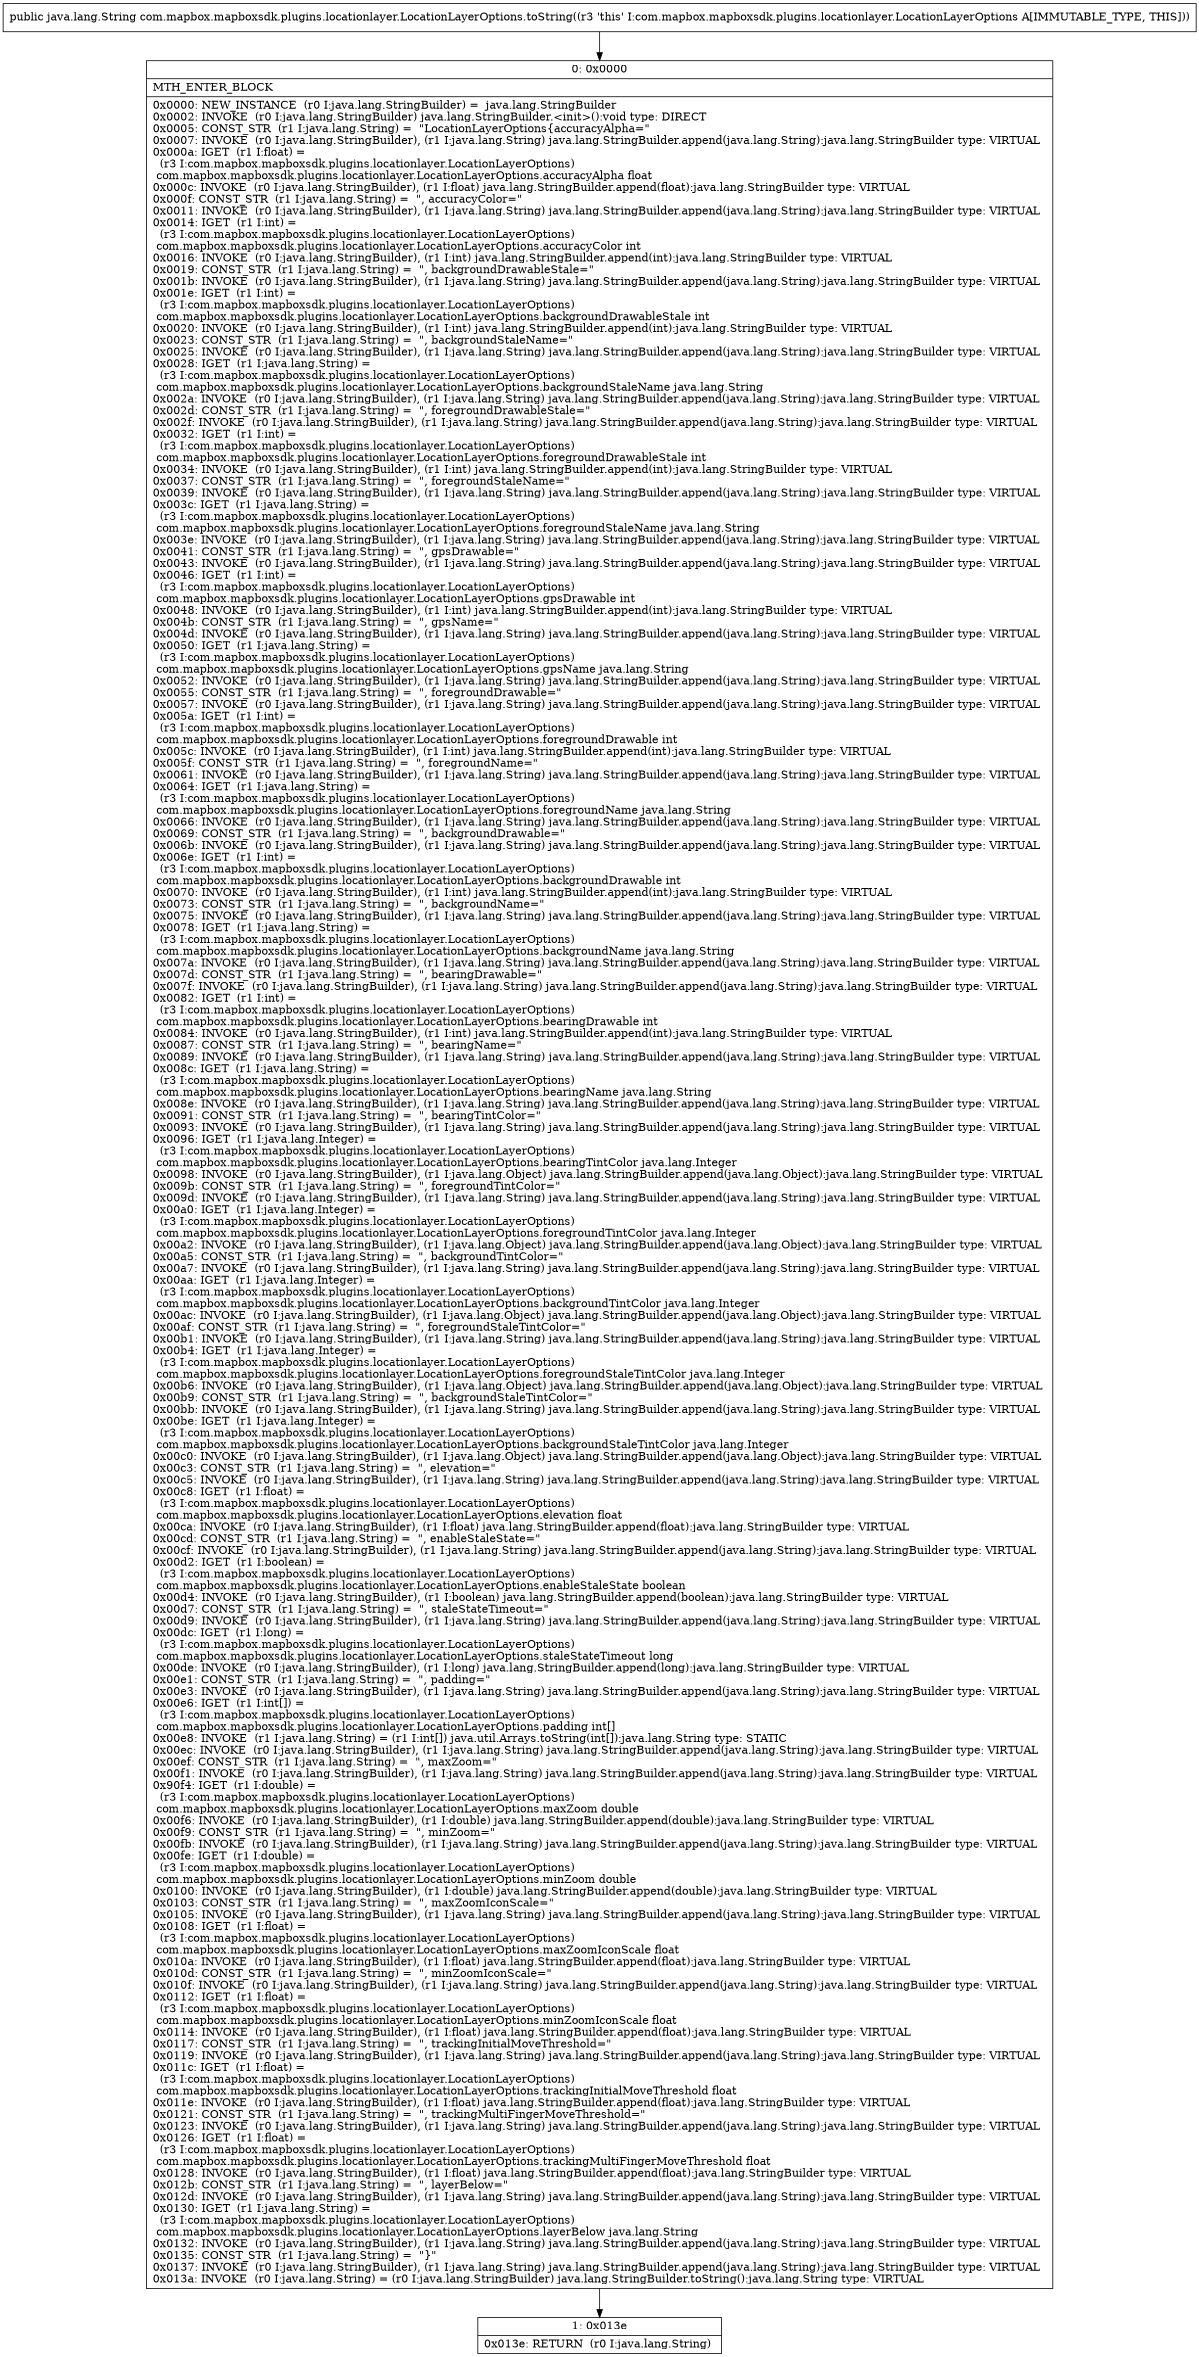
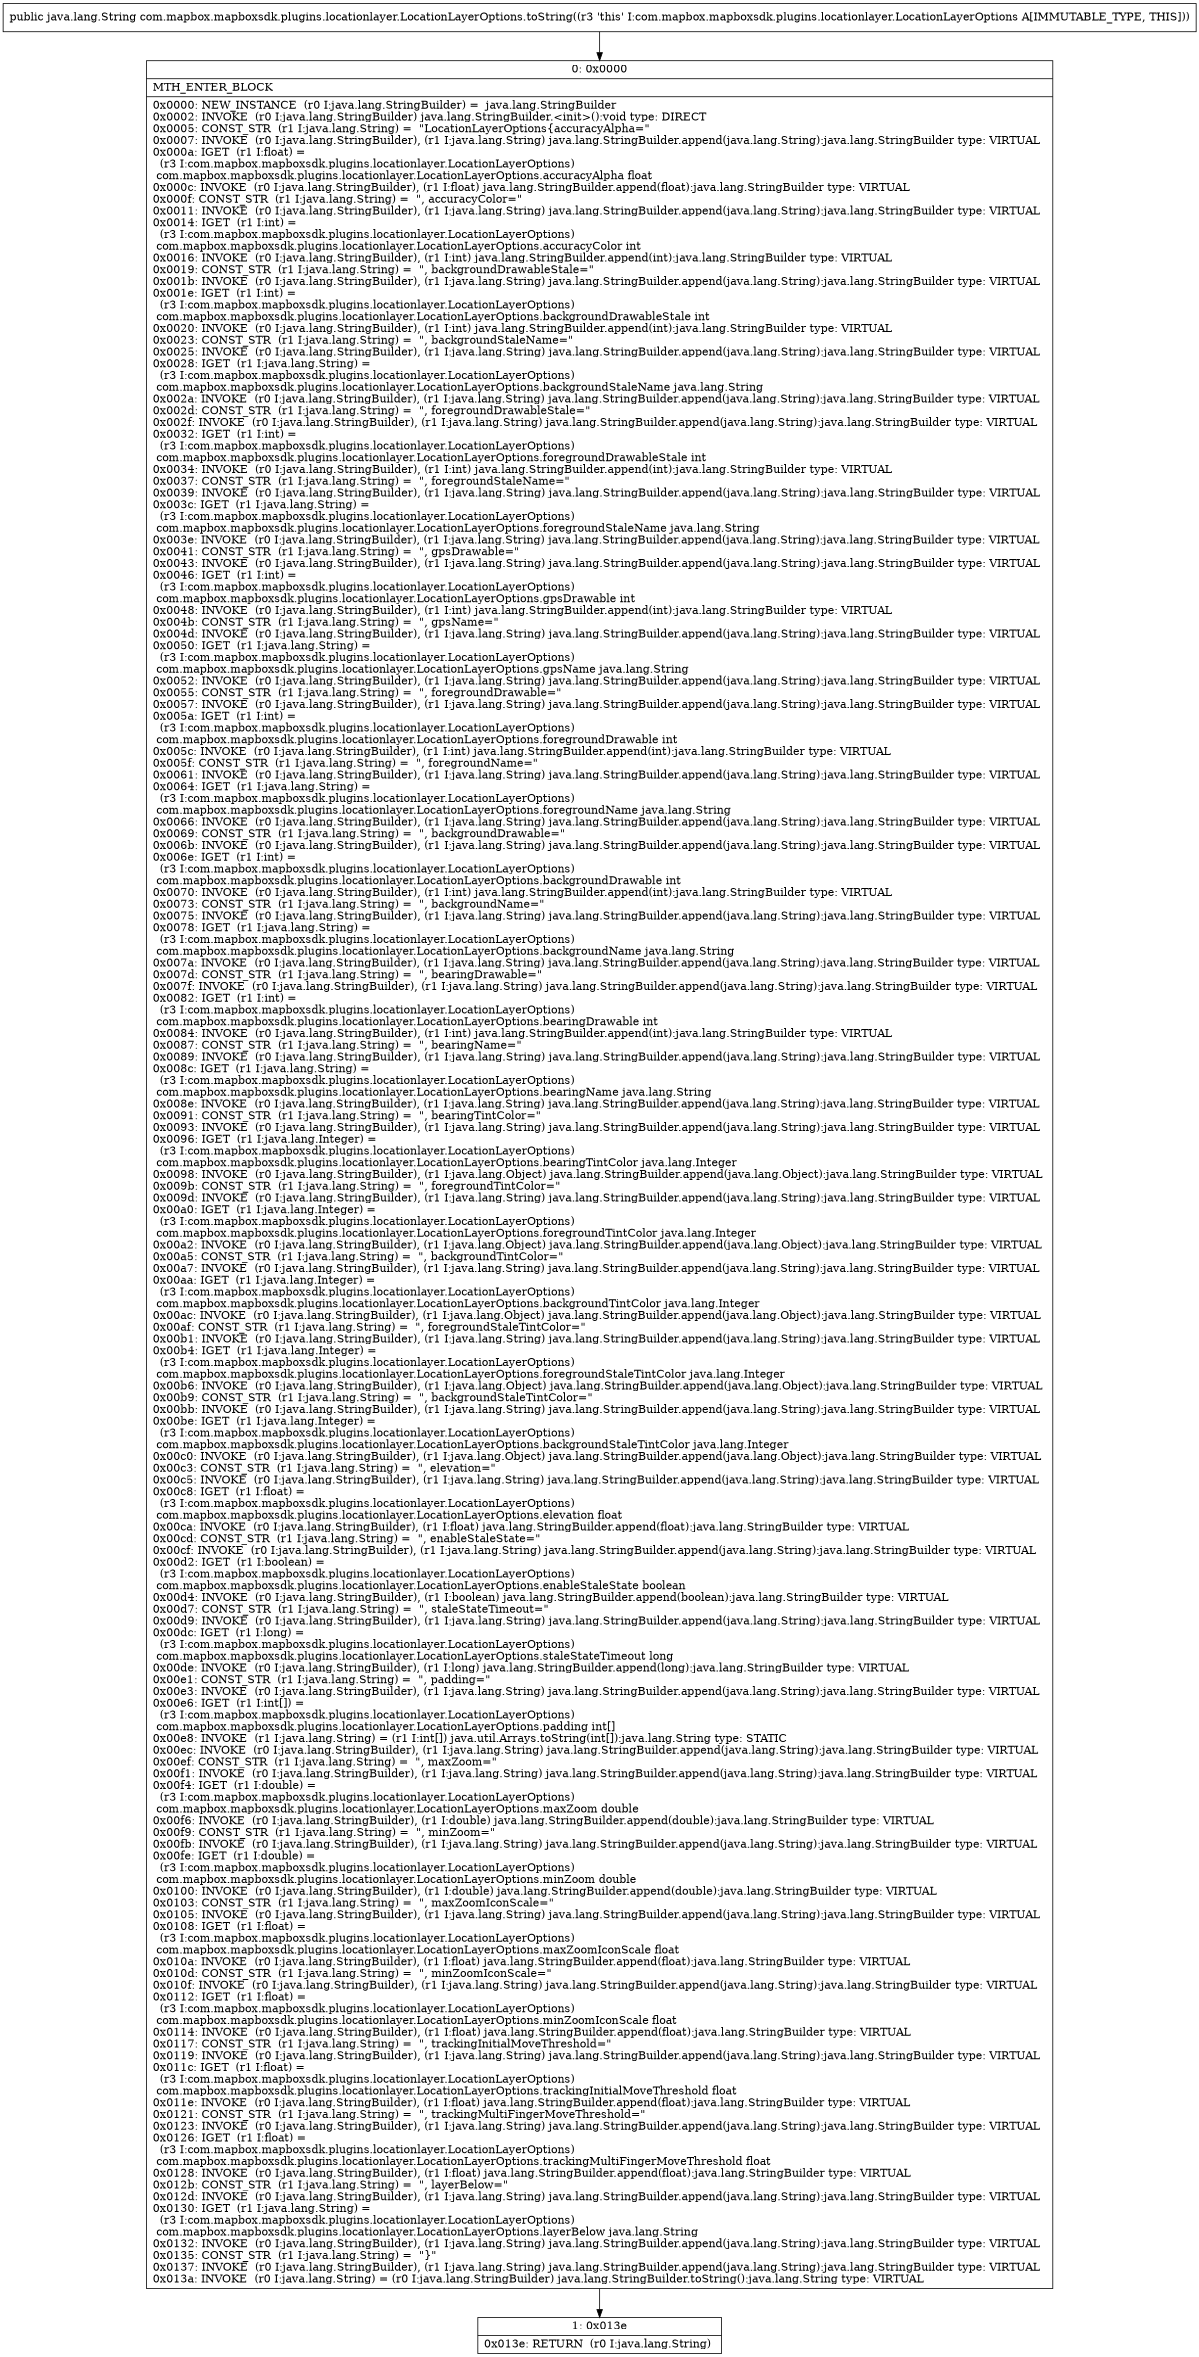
(237, 1786) -> (237, 1786)
